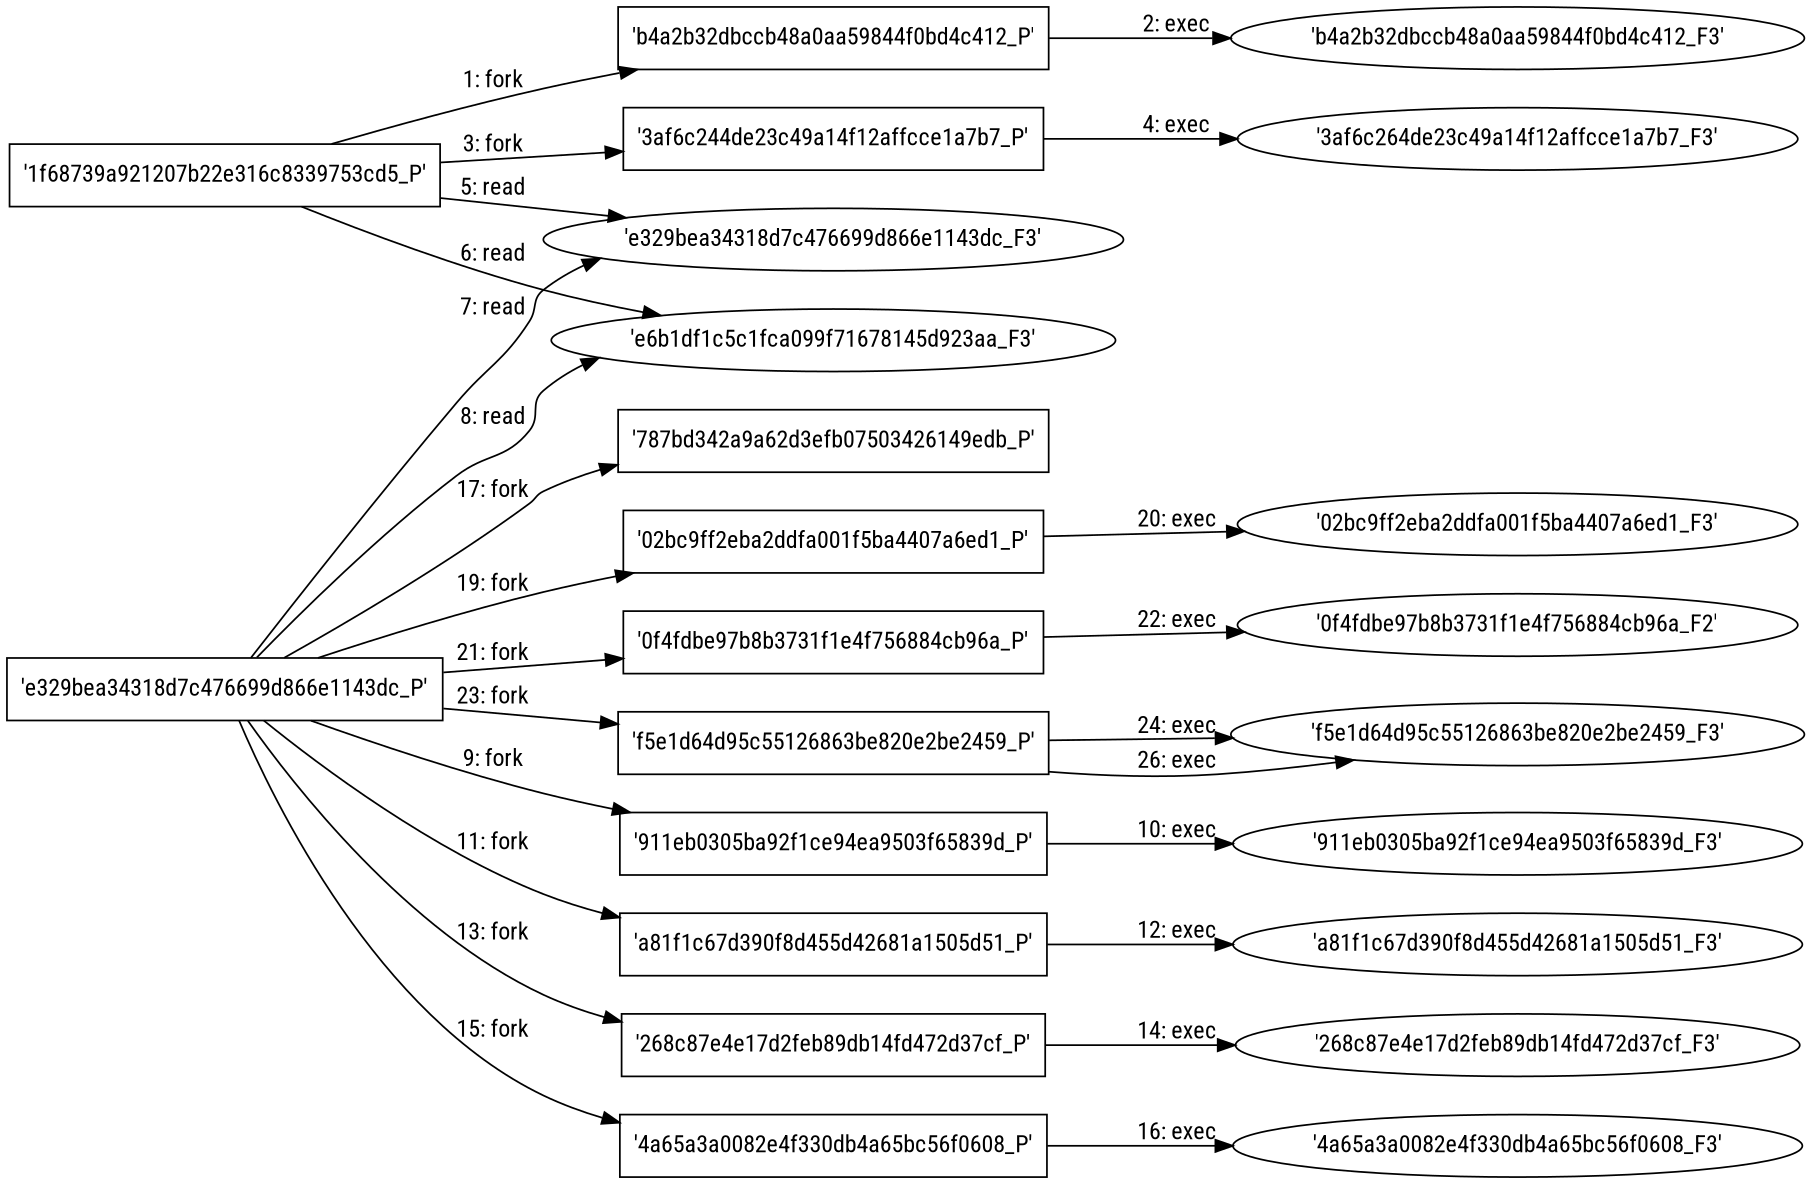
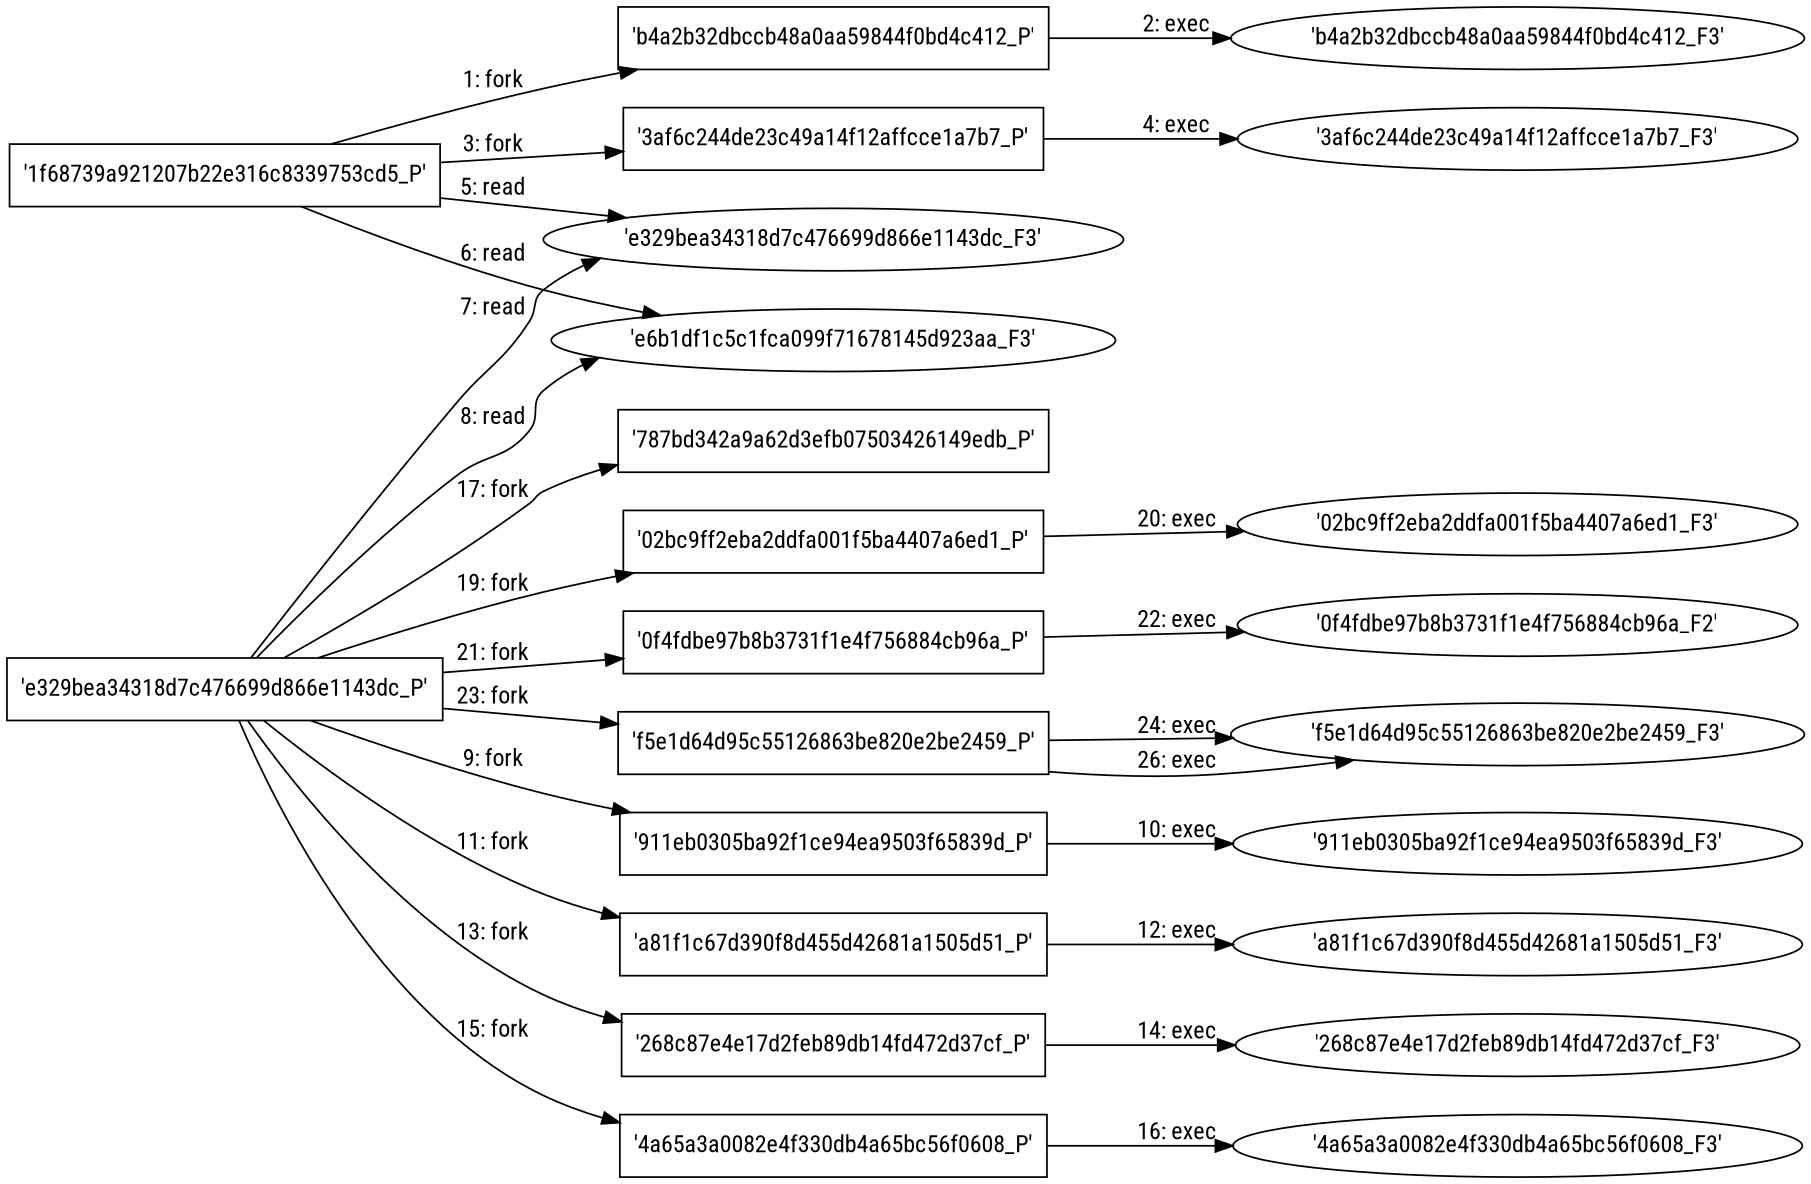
(1518, 139) -> (1518, 139)
